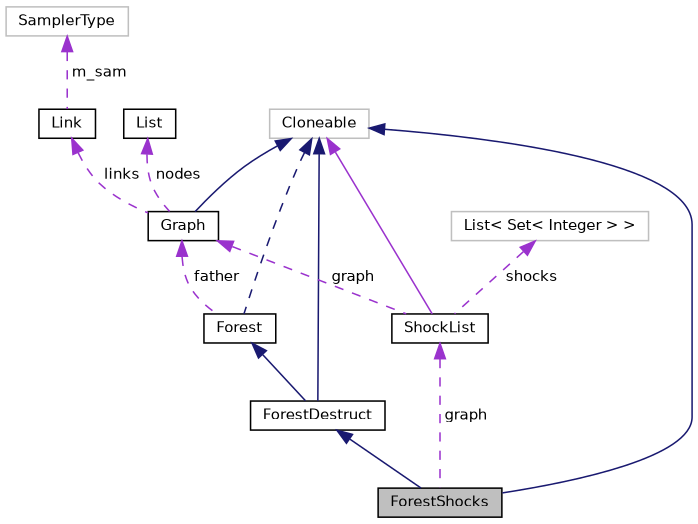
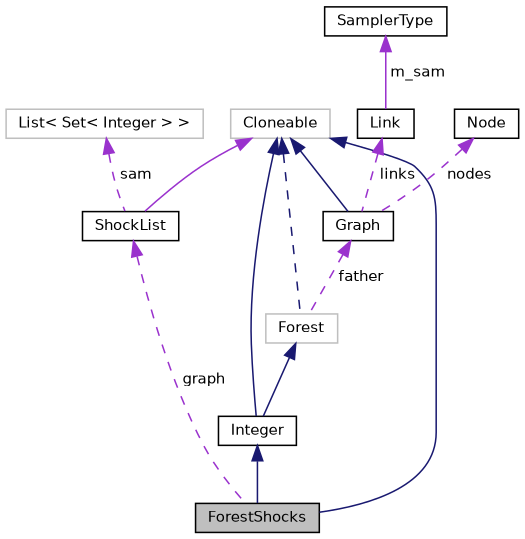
(67, 21) -> (386, 21)
(67, 80) -> (386, 80)
(150, 124) -> (487, 124)
(529, 277) -> (134, 175)
(328, 284) -> none
(240, 328) -> (302, 328)
(318, 416) -> (257, 431)
